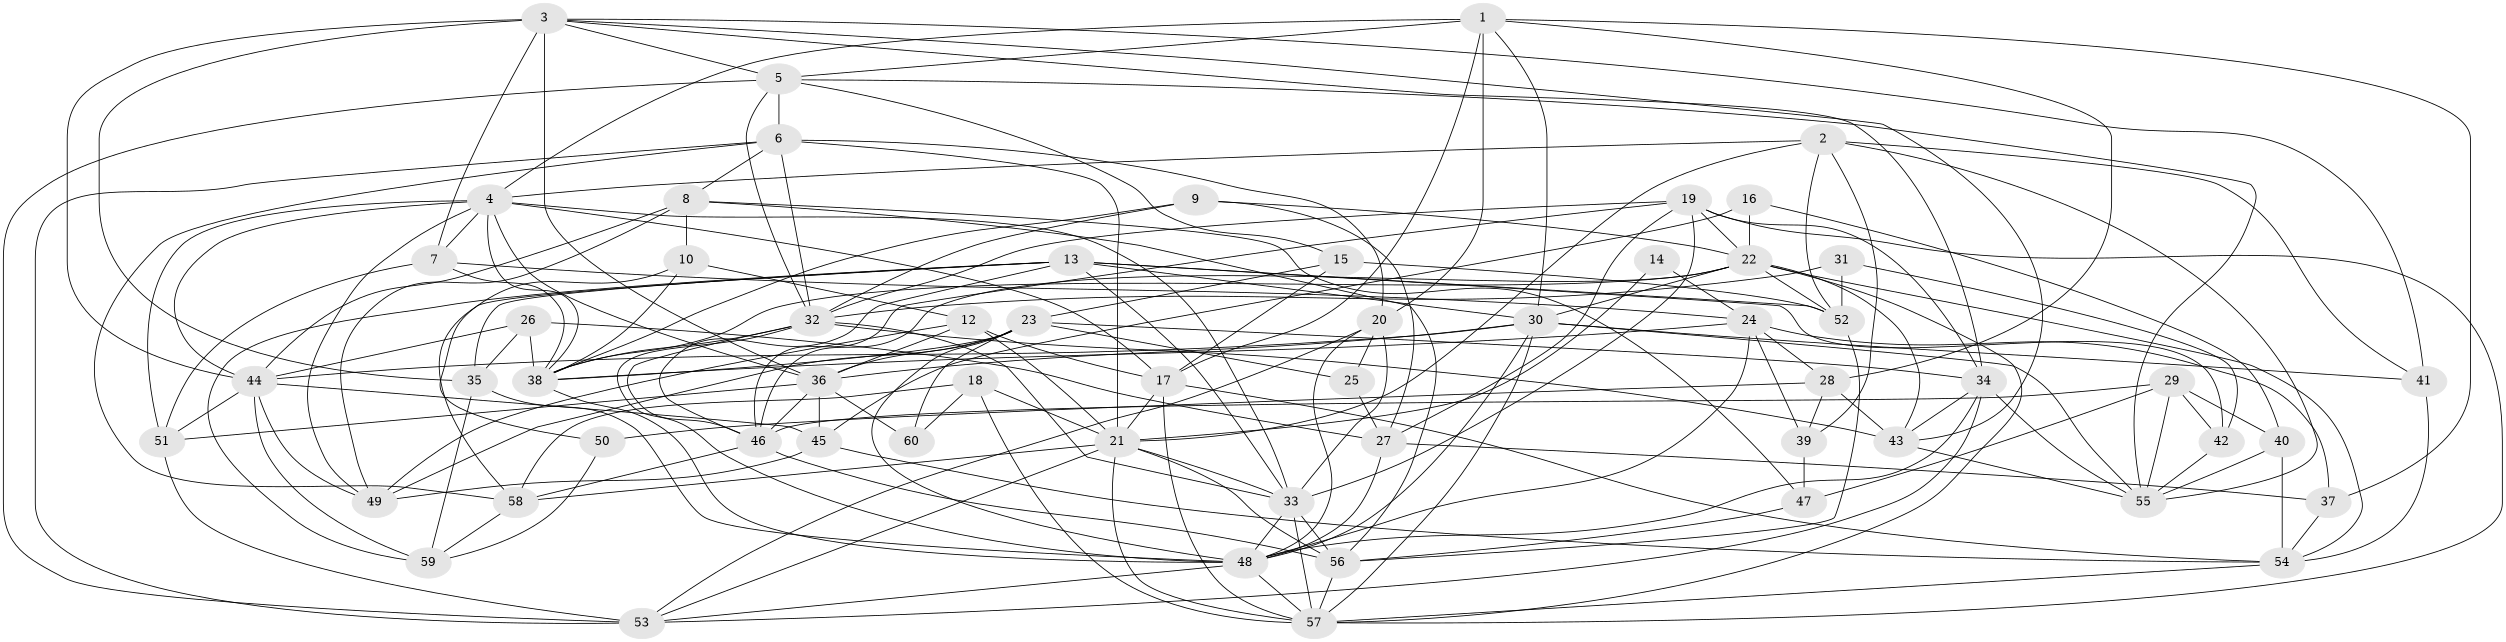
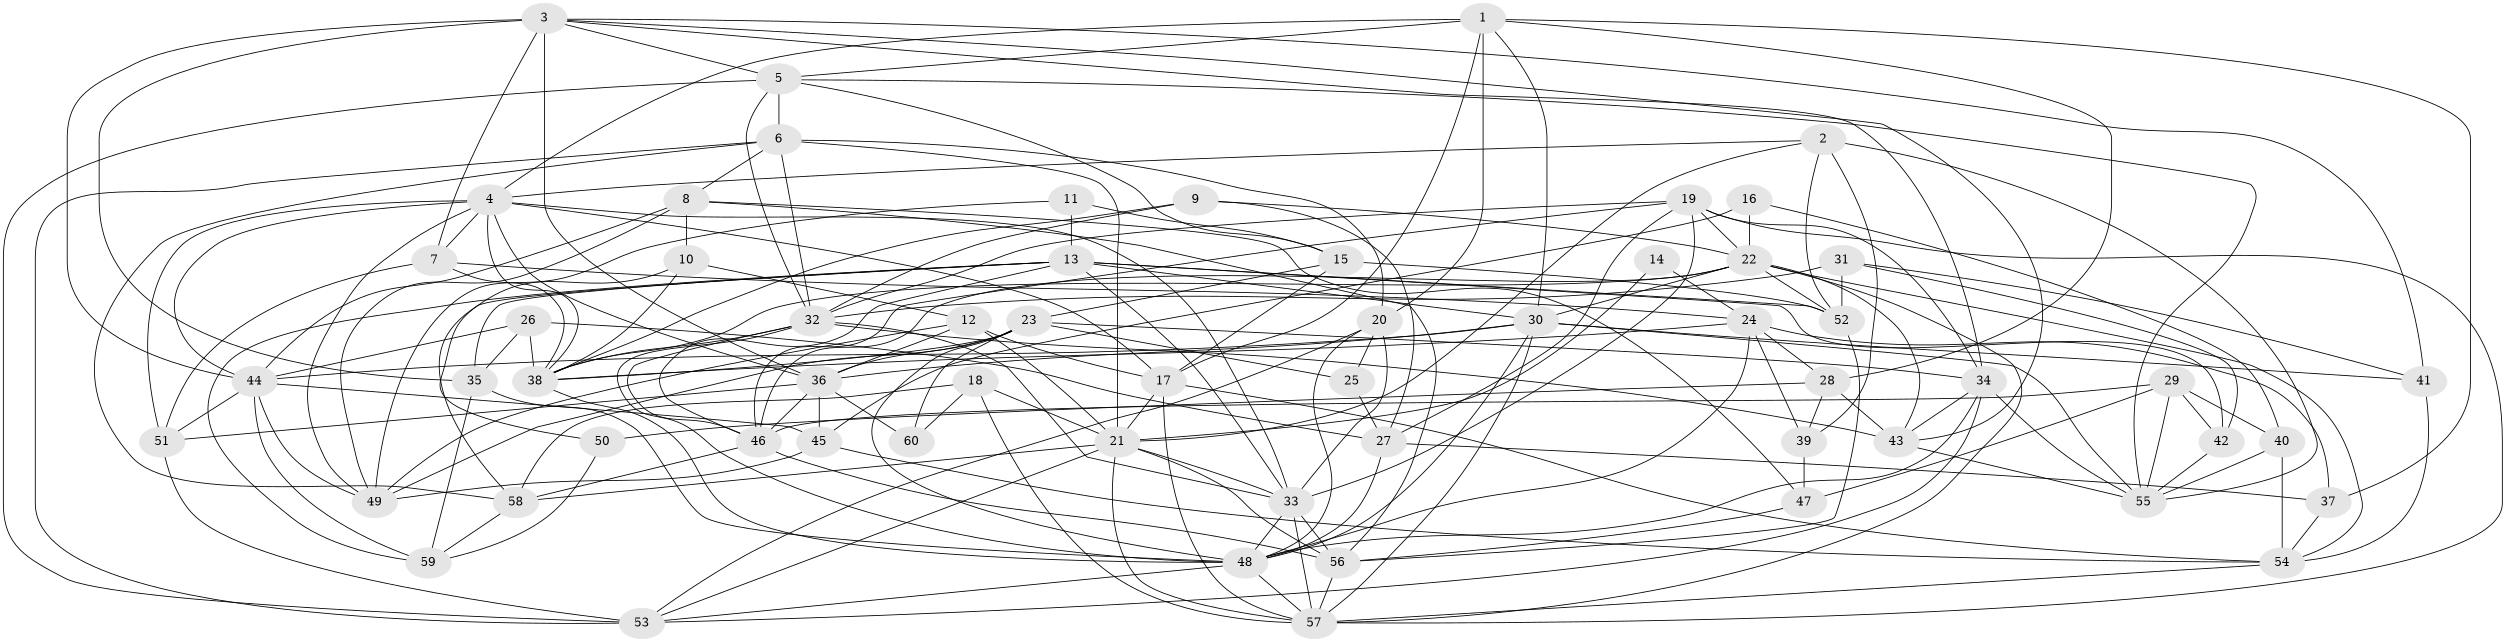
(2119, 167) -> (2149, 311)
none -> (1071, 200)
